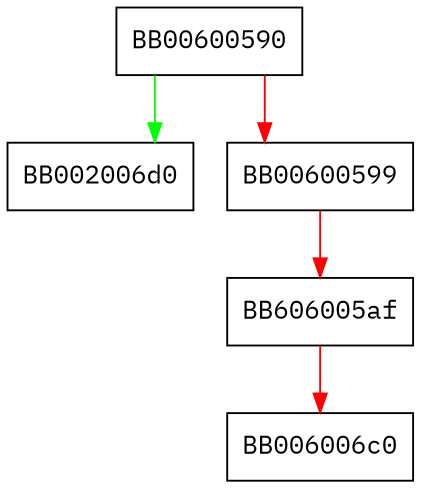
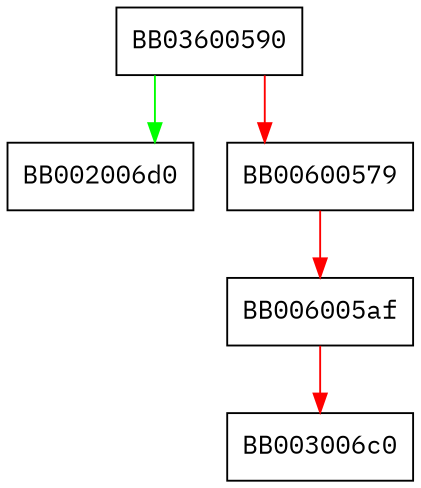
(209, 41) -> (209, 41)
(320, 177) -> (320, 177)
(320, 312) -> (320, 312)
(320, 447) -> (320, 447)
